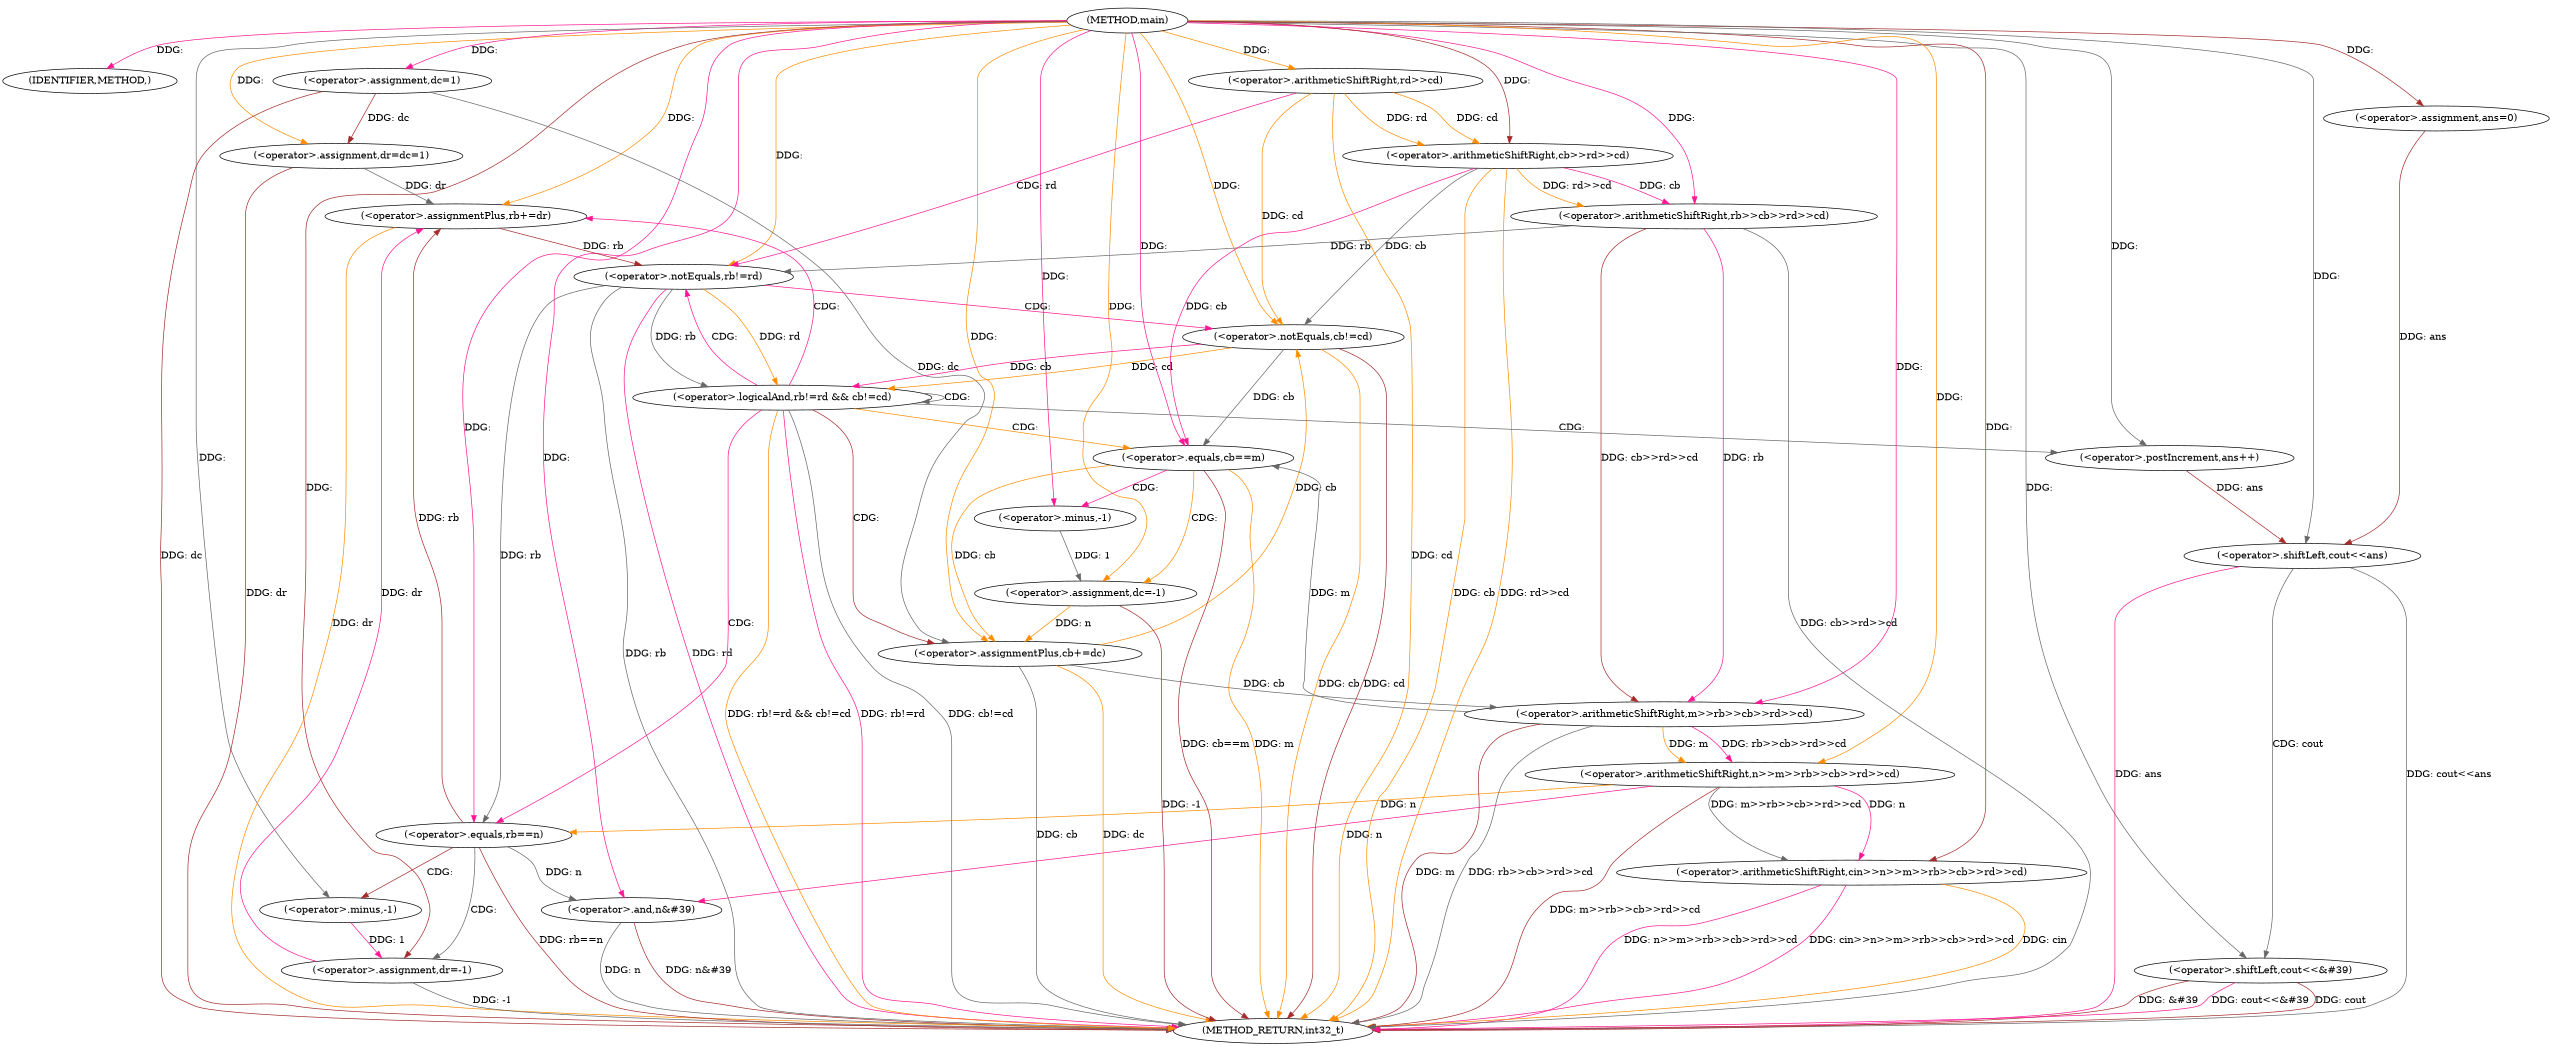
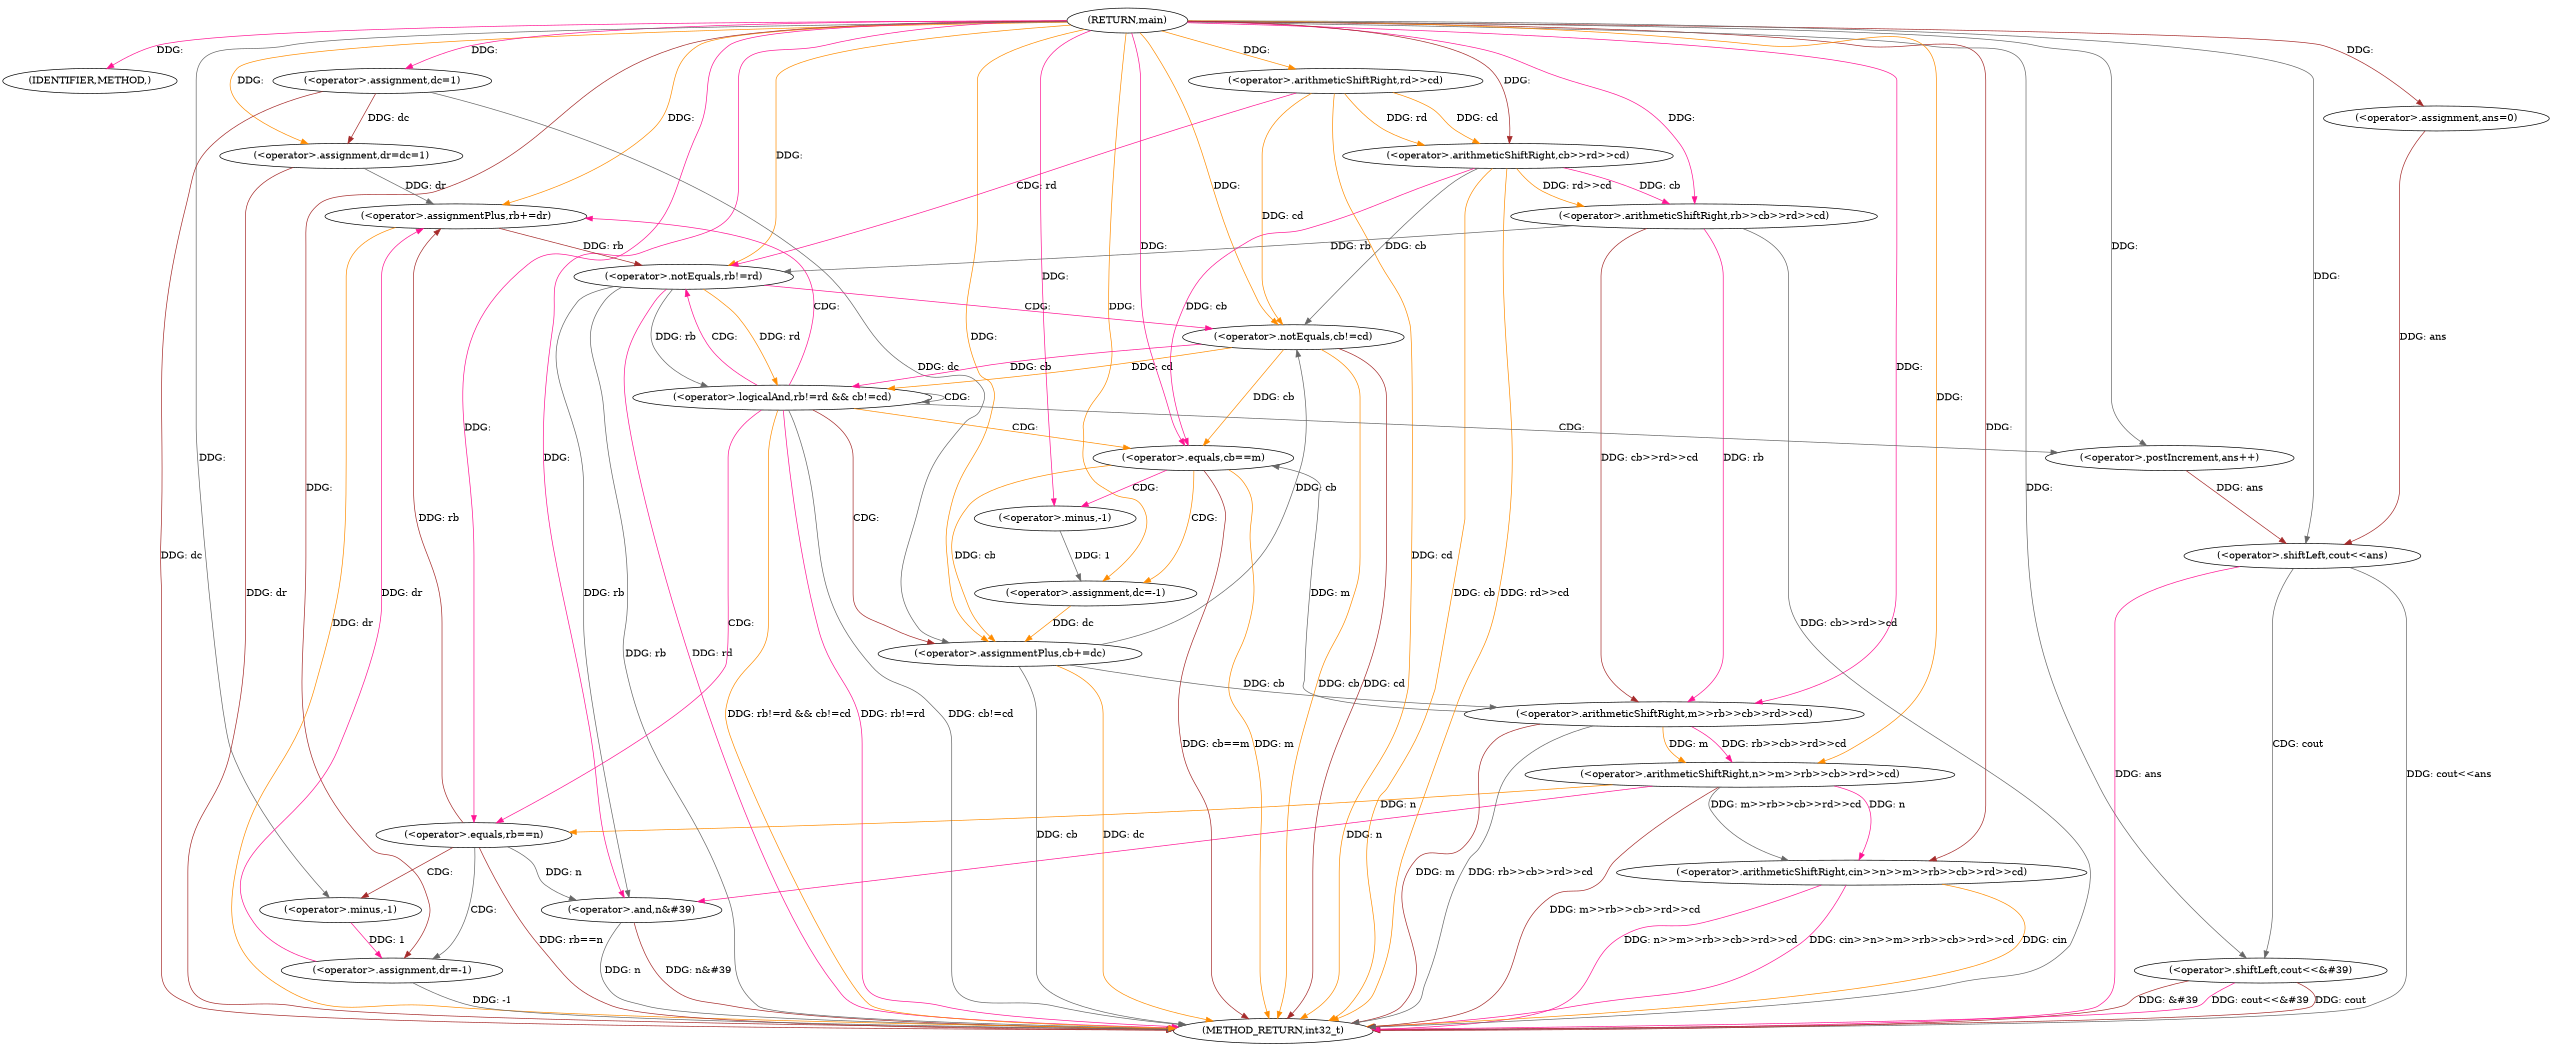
(1127, 21) -> (1127, 21)
(1246, 395) -> (1246, 395)
(501, 527) -> (584, 574)
(1267, 547) -> (1267, 547)
(1073, 624) -> (1073, 624)
(1162, 802) -> none
